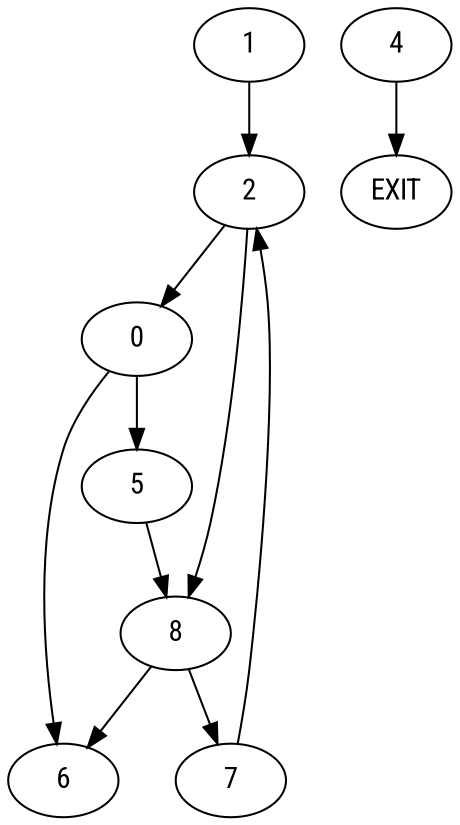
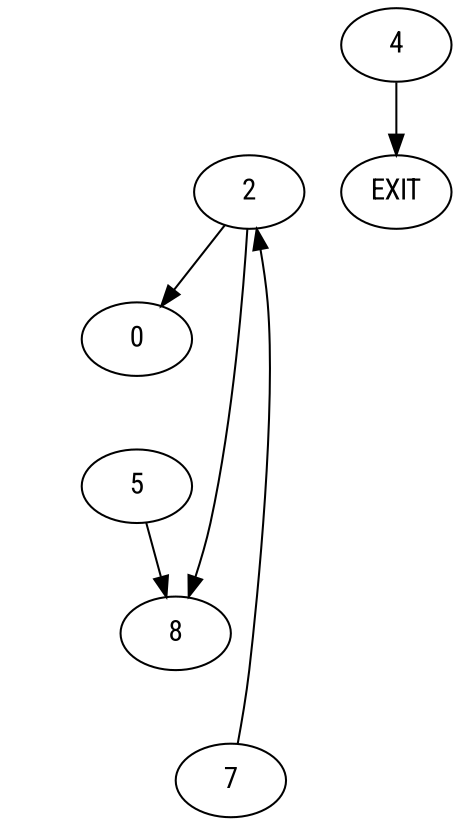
(249, 45) -> none
(137, 403) -> none
(199, 697) -> none
(63, 780) -> none
